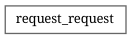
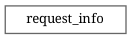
(66, 20) -> (66, 20)
